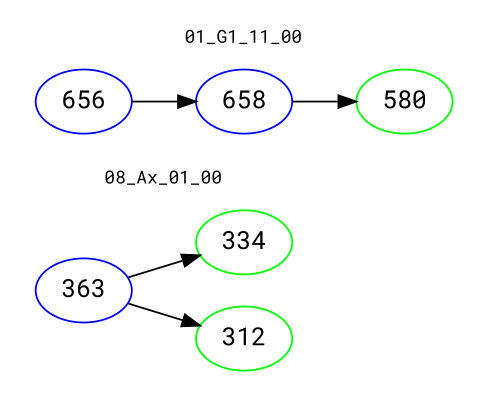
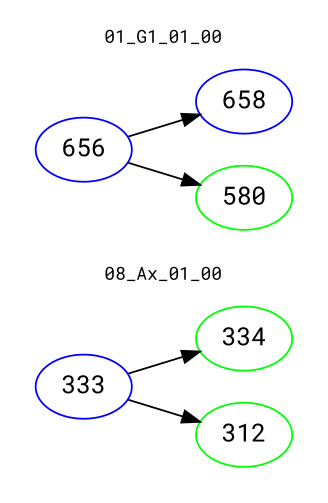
(244, 38) -> (164, 38)
(316, 102) -> (156, 171)
(84, 290) -> (84, 387)
